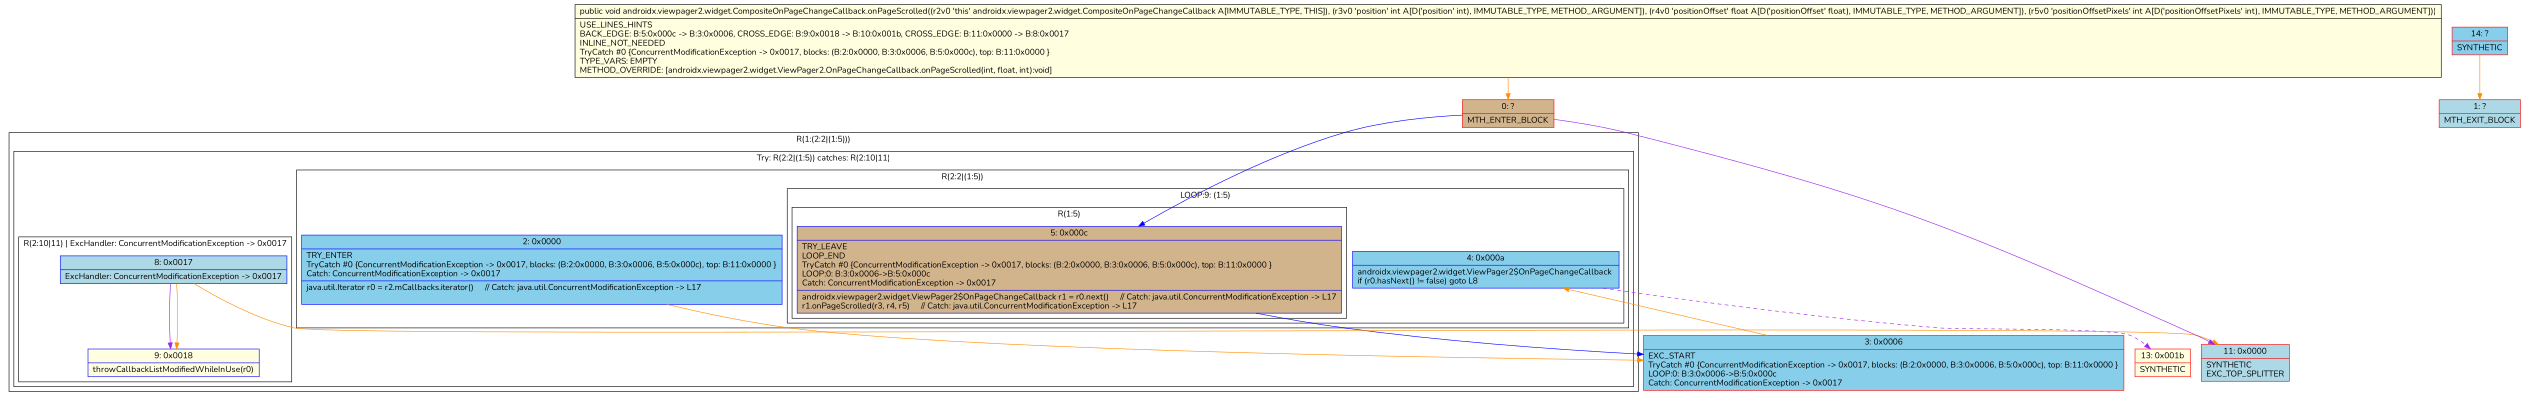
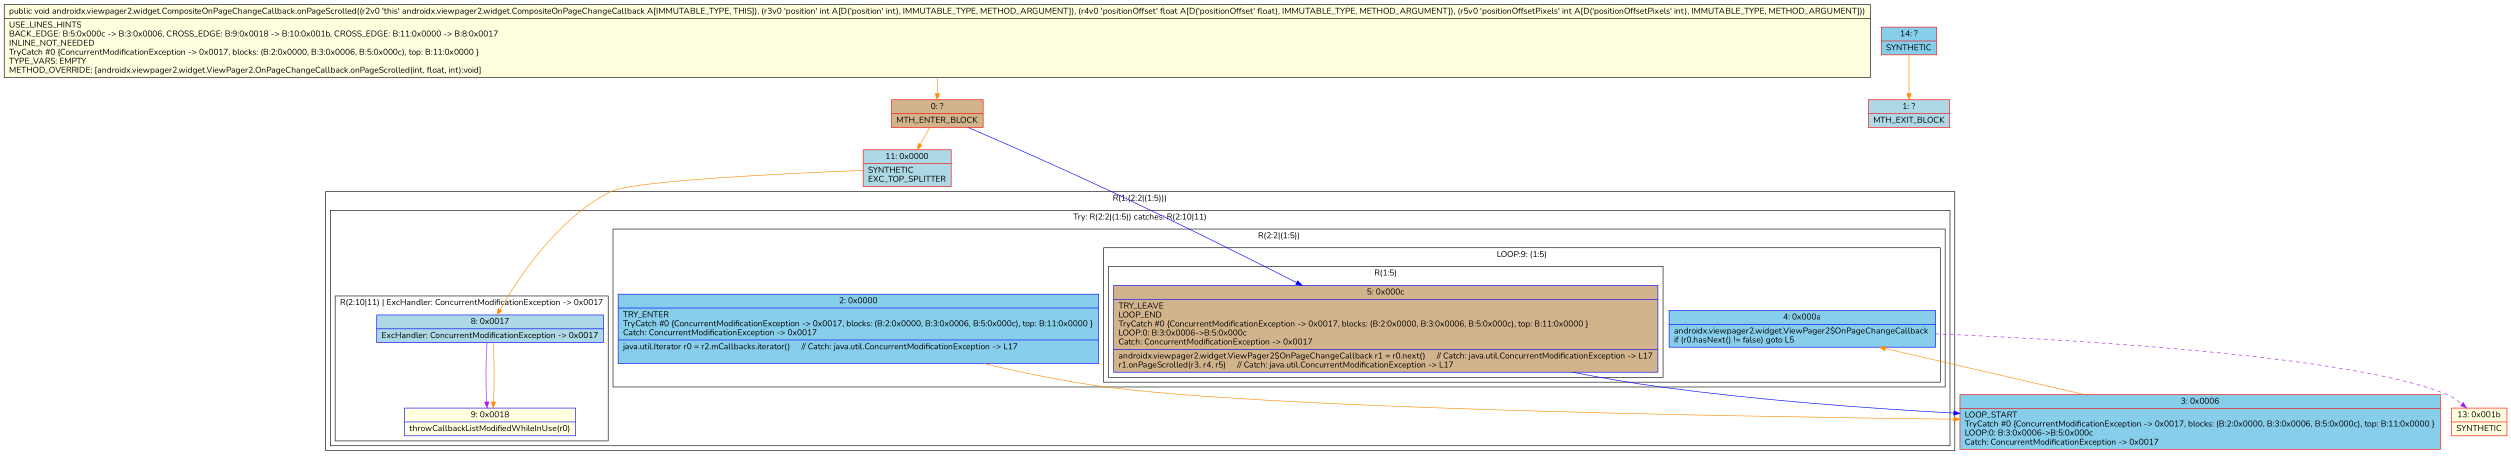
(1889, 208) -> (925, 136)
(1418, 281) -> (1734, 340)
(996, 332) -> (655, 184)
(1672, 356) -> (1991, 415)
